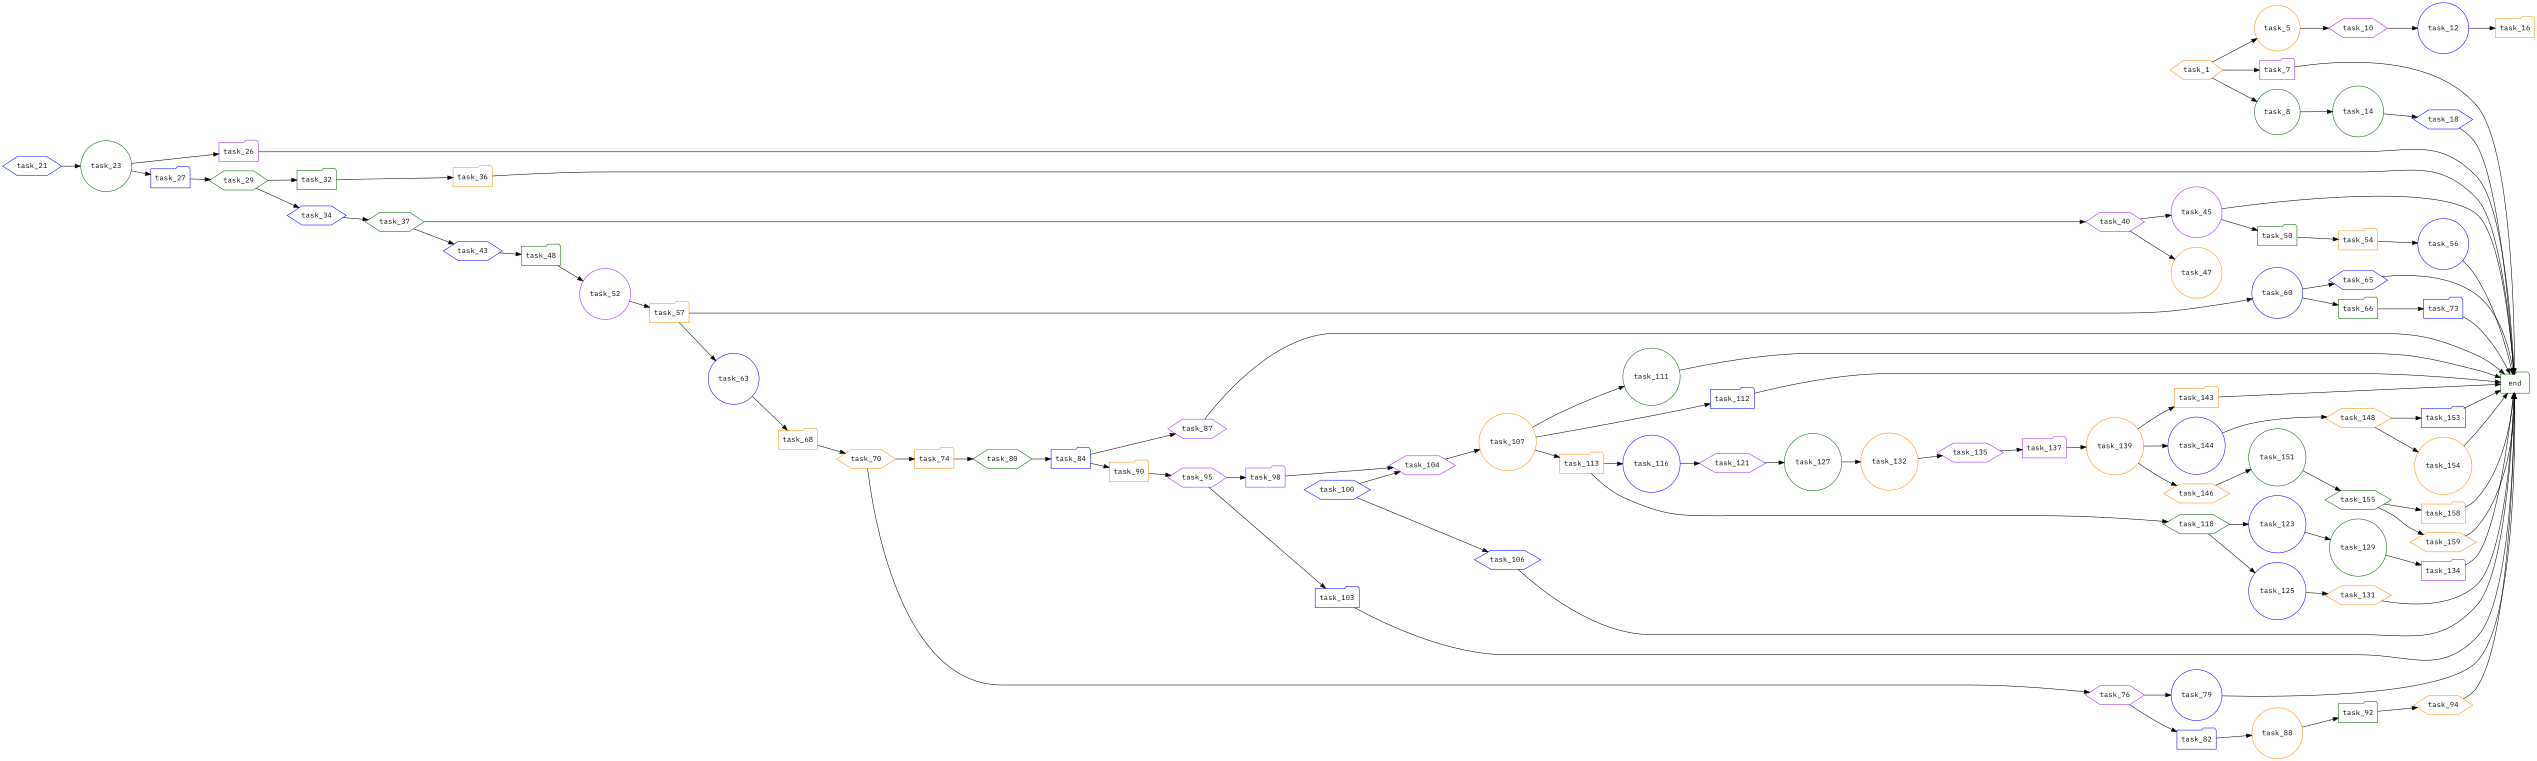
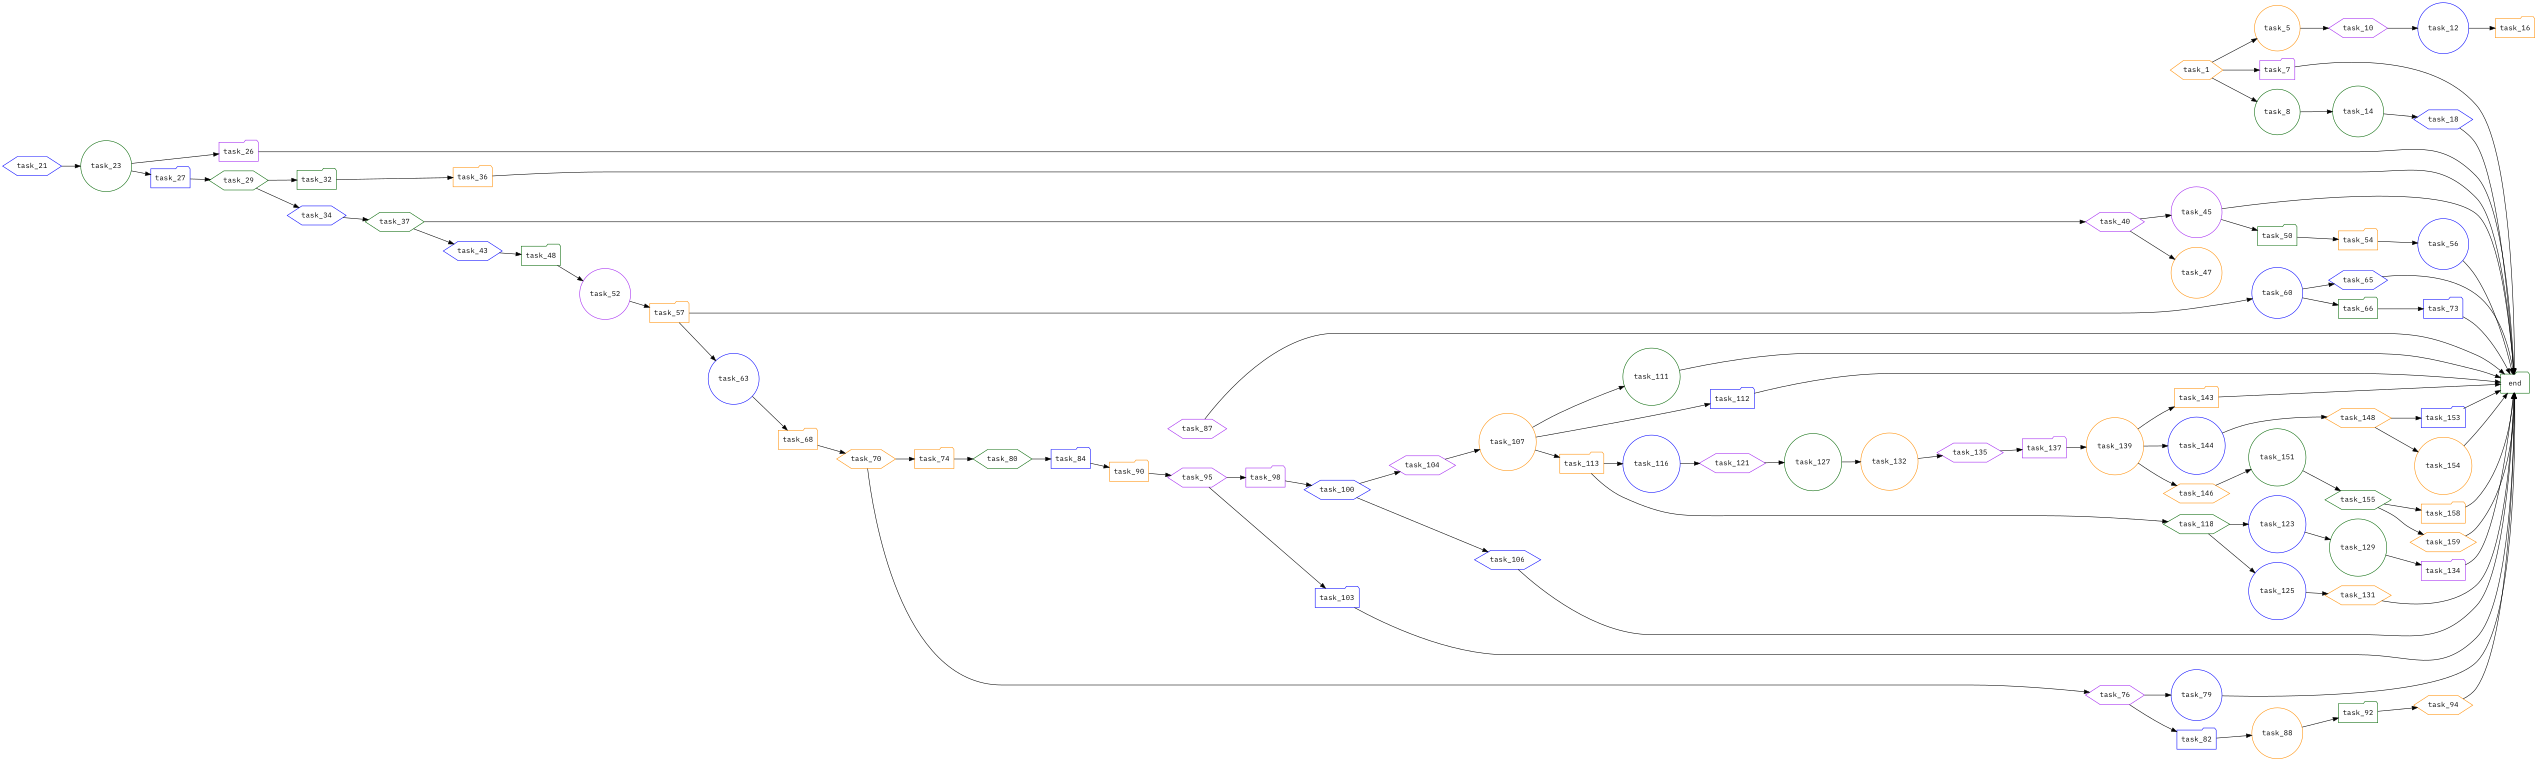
(1130, 445) -> none
(1336, 472) -> (1296, 483)
